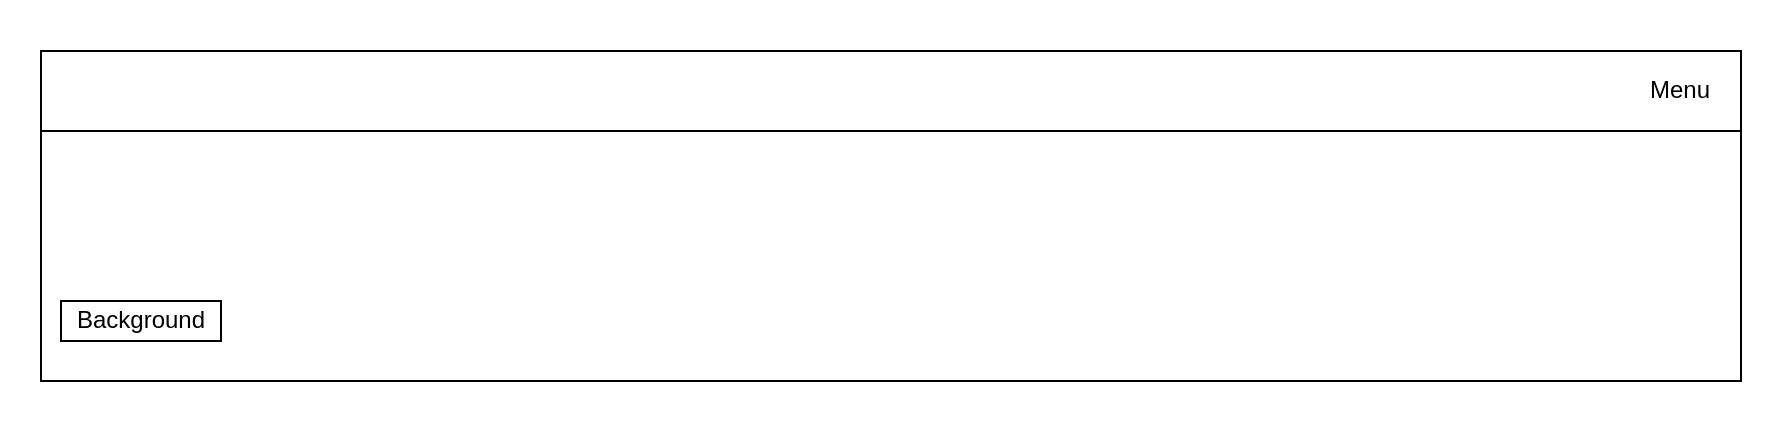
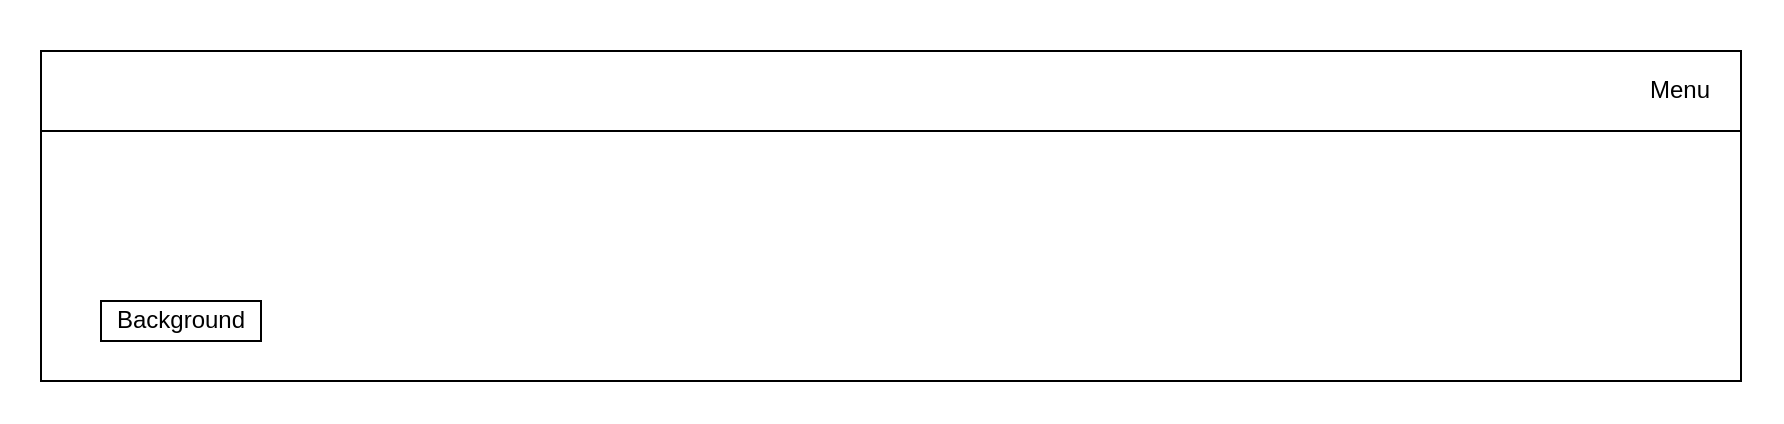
(141, 321) -> (181, 321)
